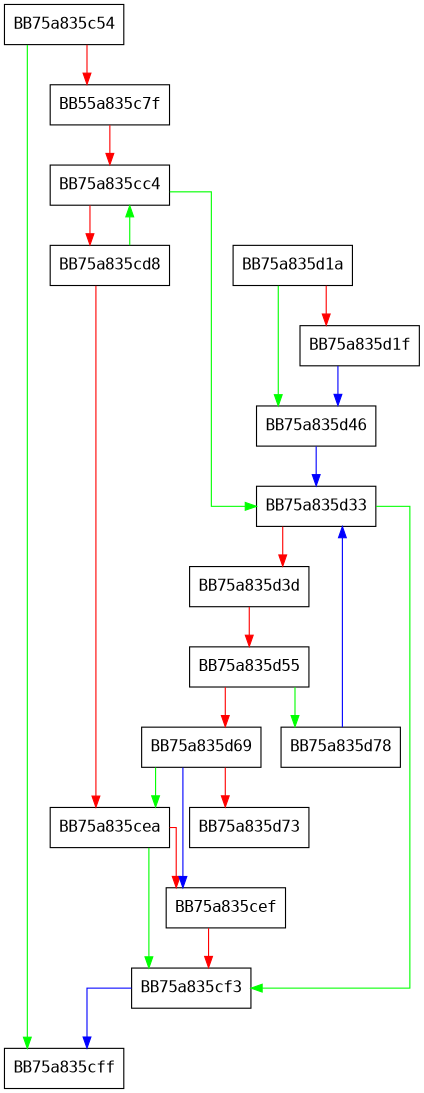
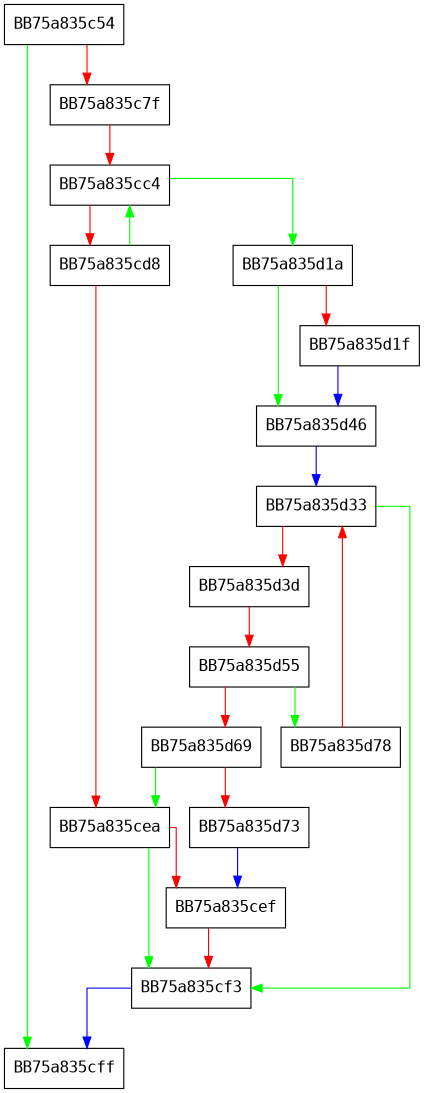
(110, 105) -> (110, 105)
(211, 345) -> (259, 178)
(342, 632) -> (342, 632)
(183, 822) -> (238, 862)
